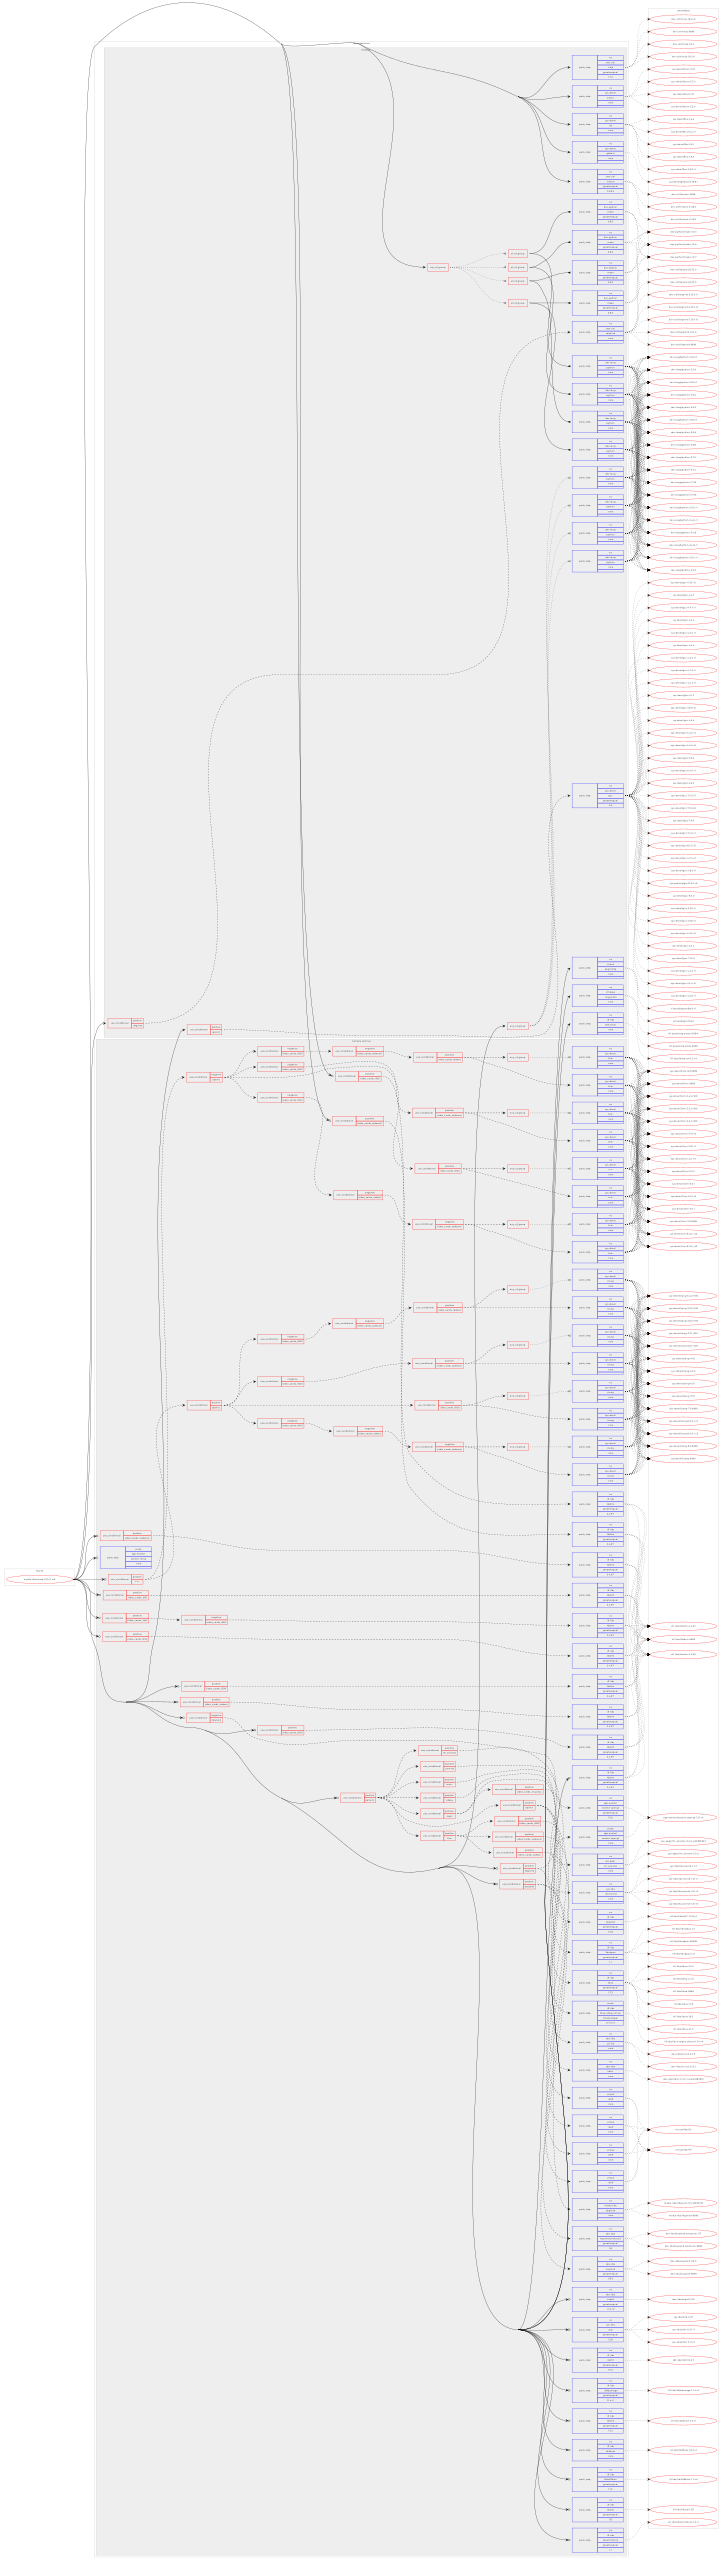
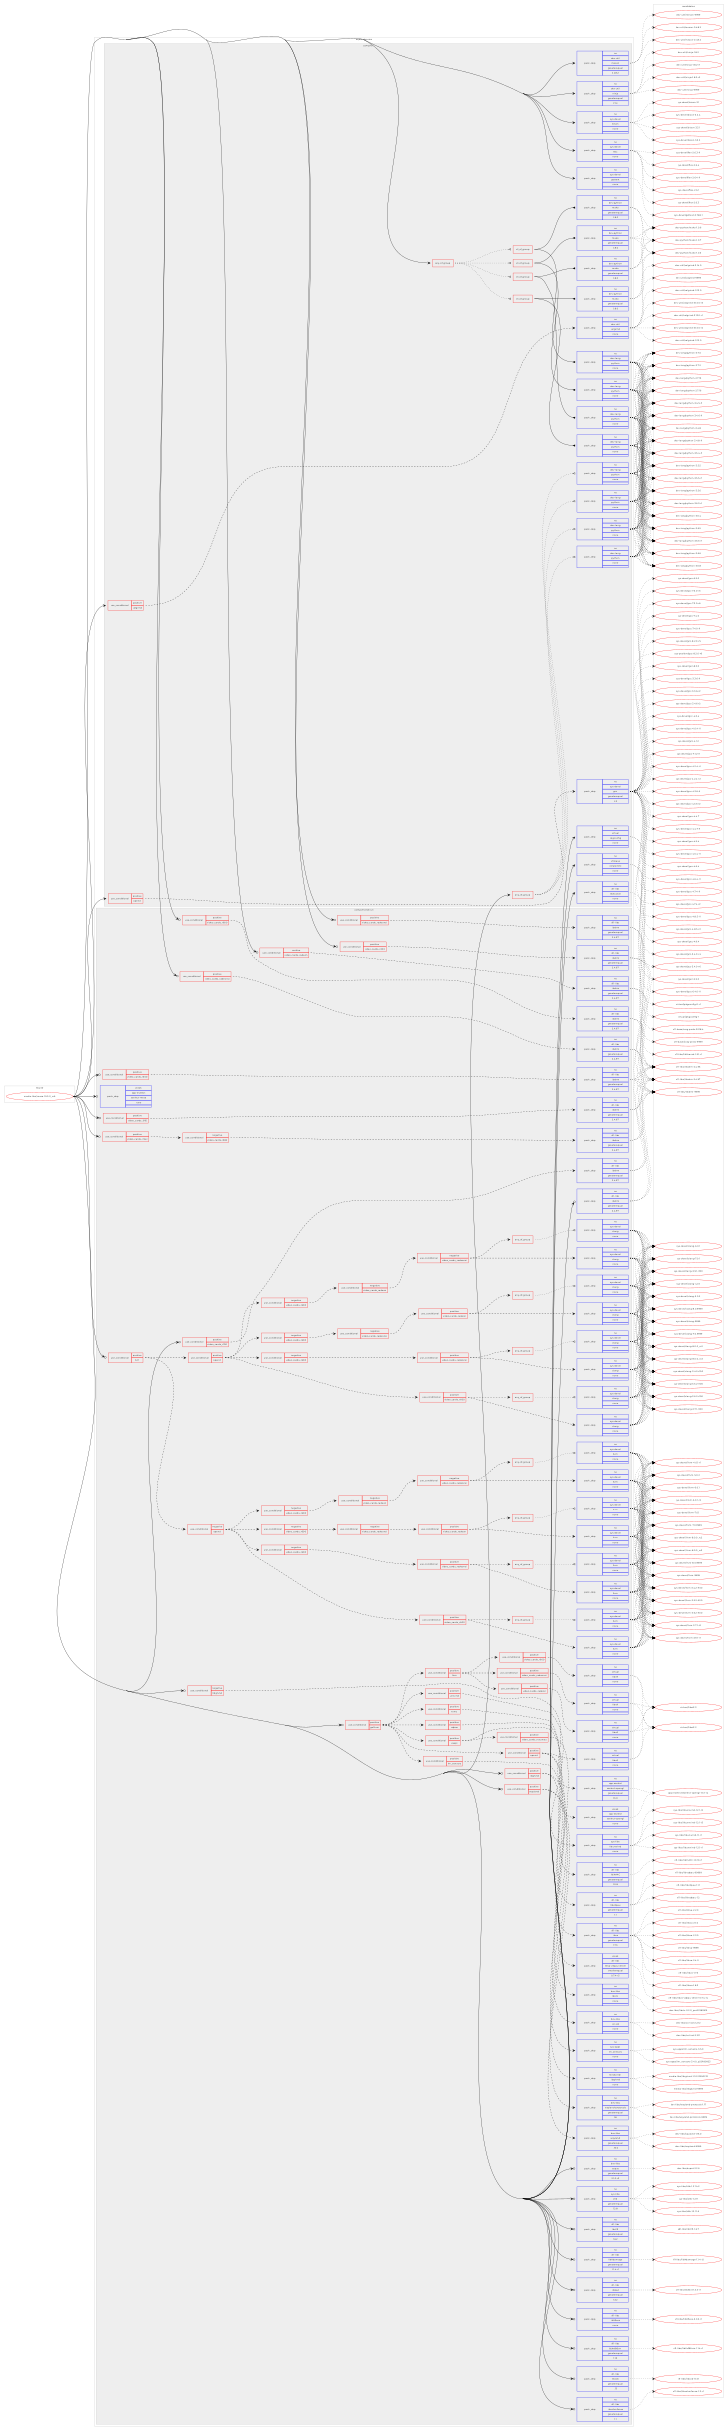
none -> (688, 1935)
(684, 2079) -> (688, 2010)
